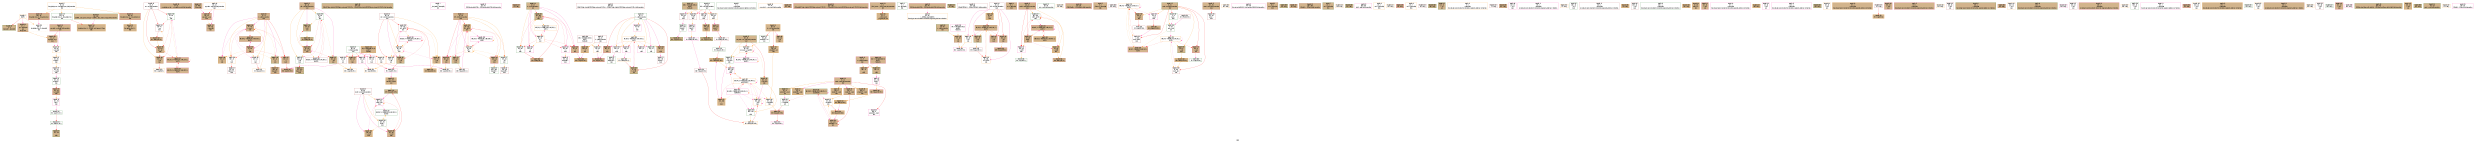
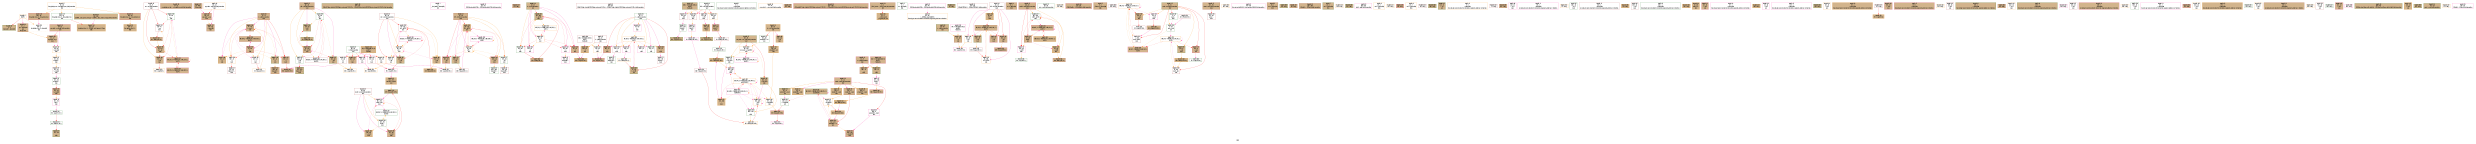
(927, 6) -> (927, 6)
none -> (850, 134)
